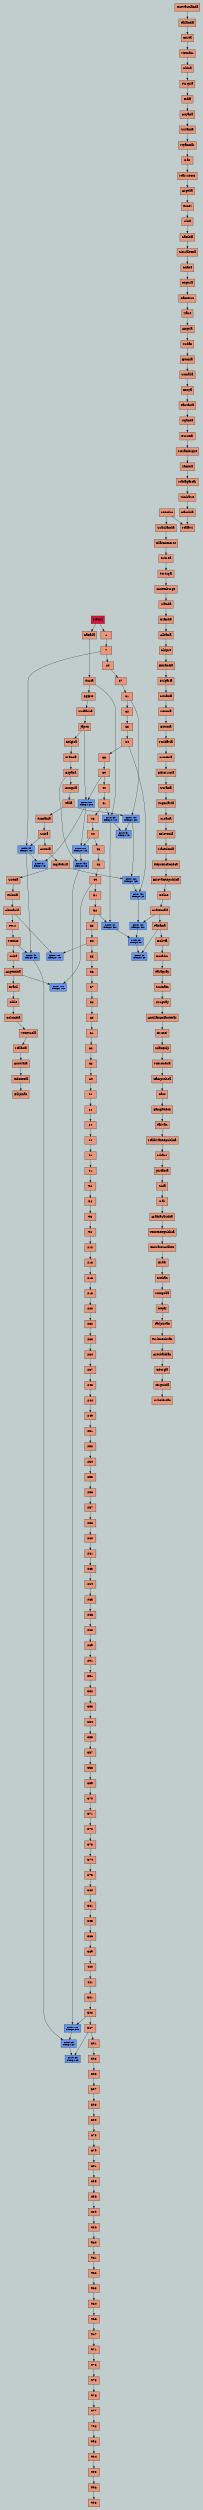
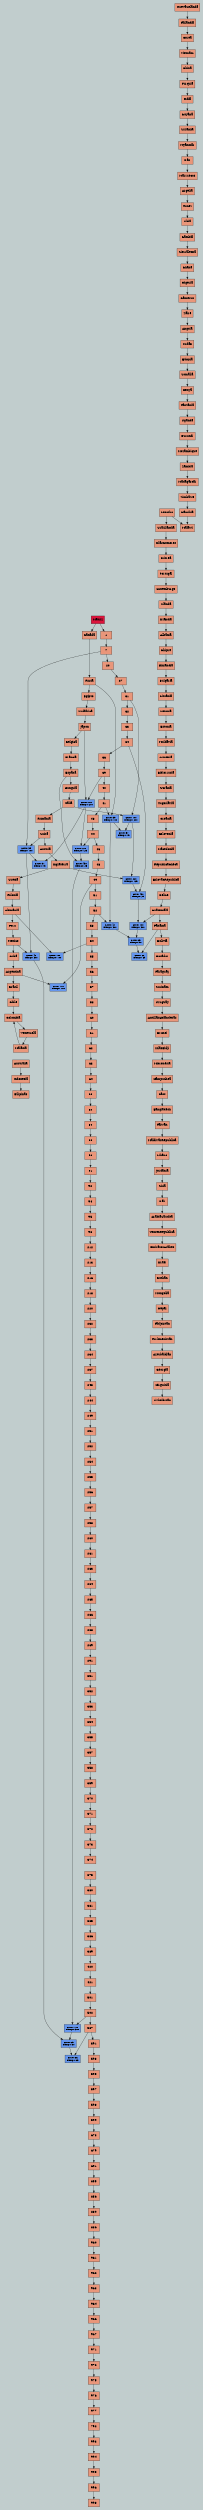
(21, 1055) -> (16, 1034)
(90, 1867) -> none
